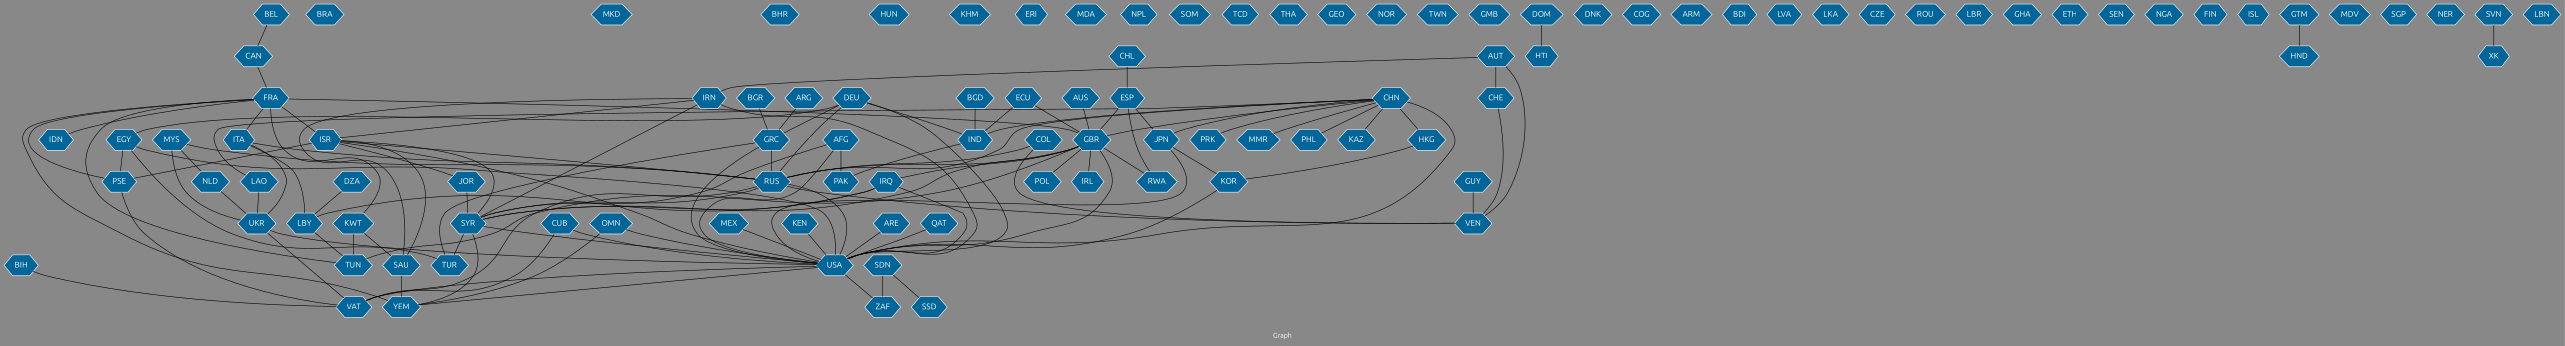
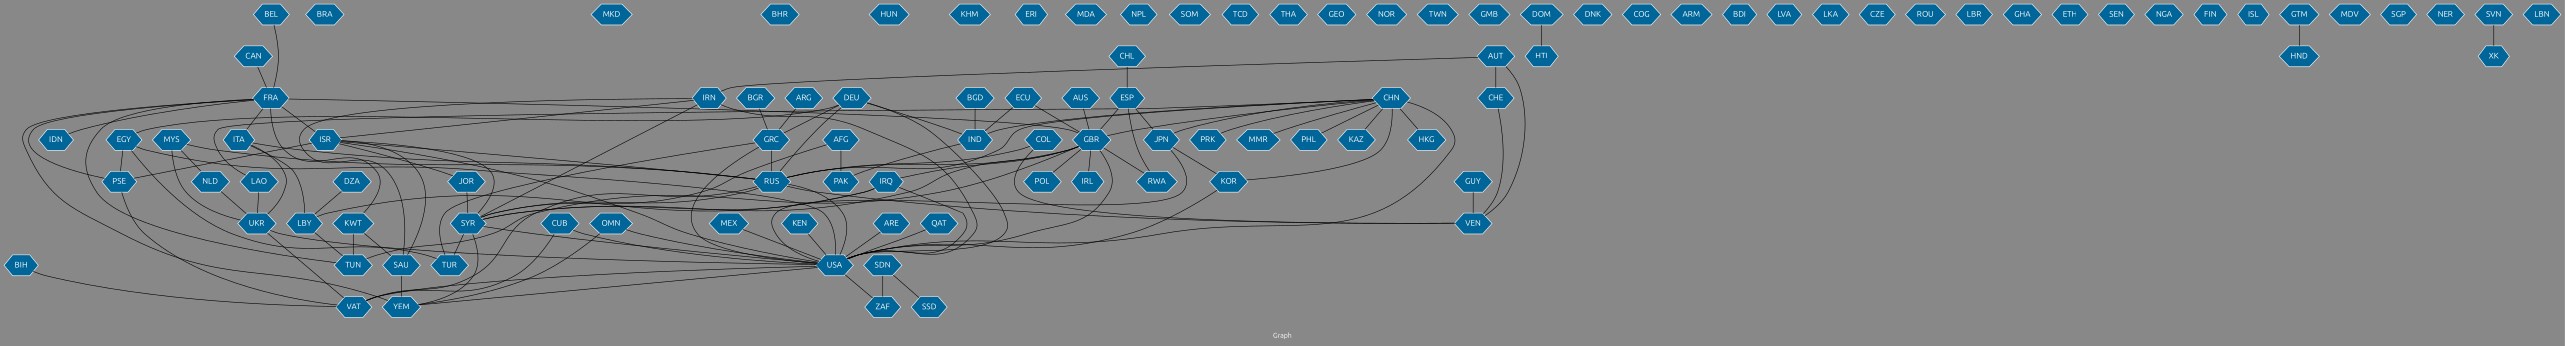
(262, 35) -> (279, 56)
(1330, 166) -> (1337, 168)
(714, 204) -> none
